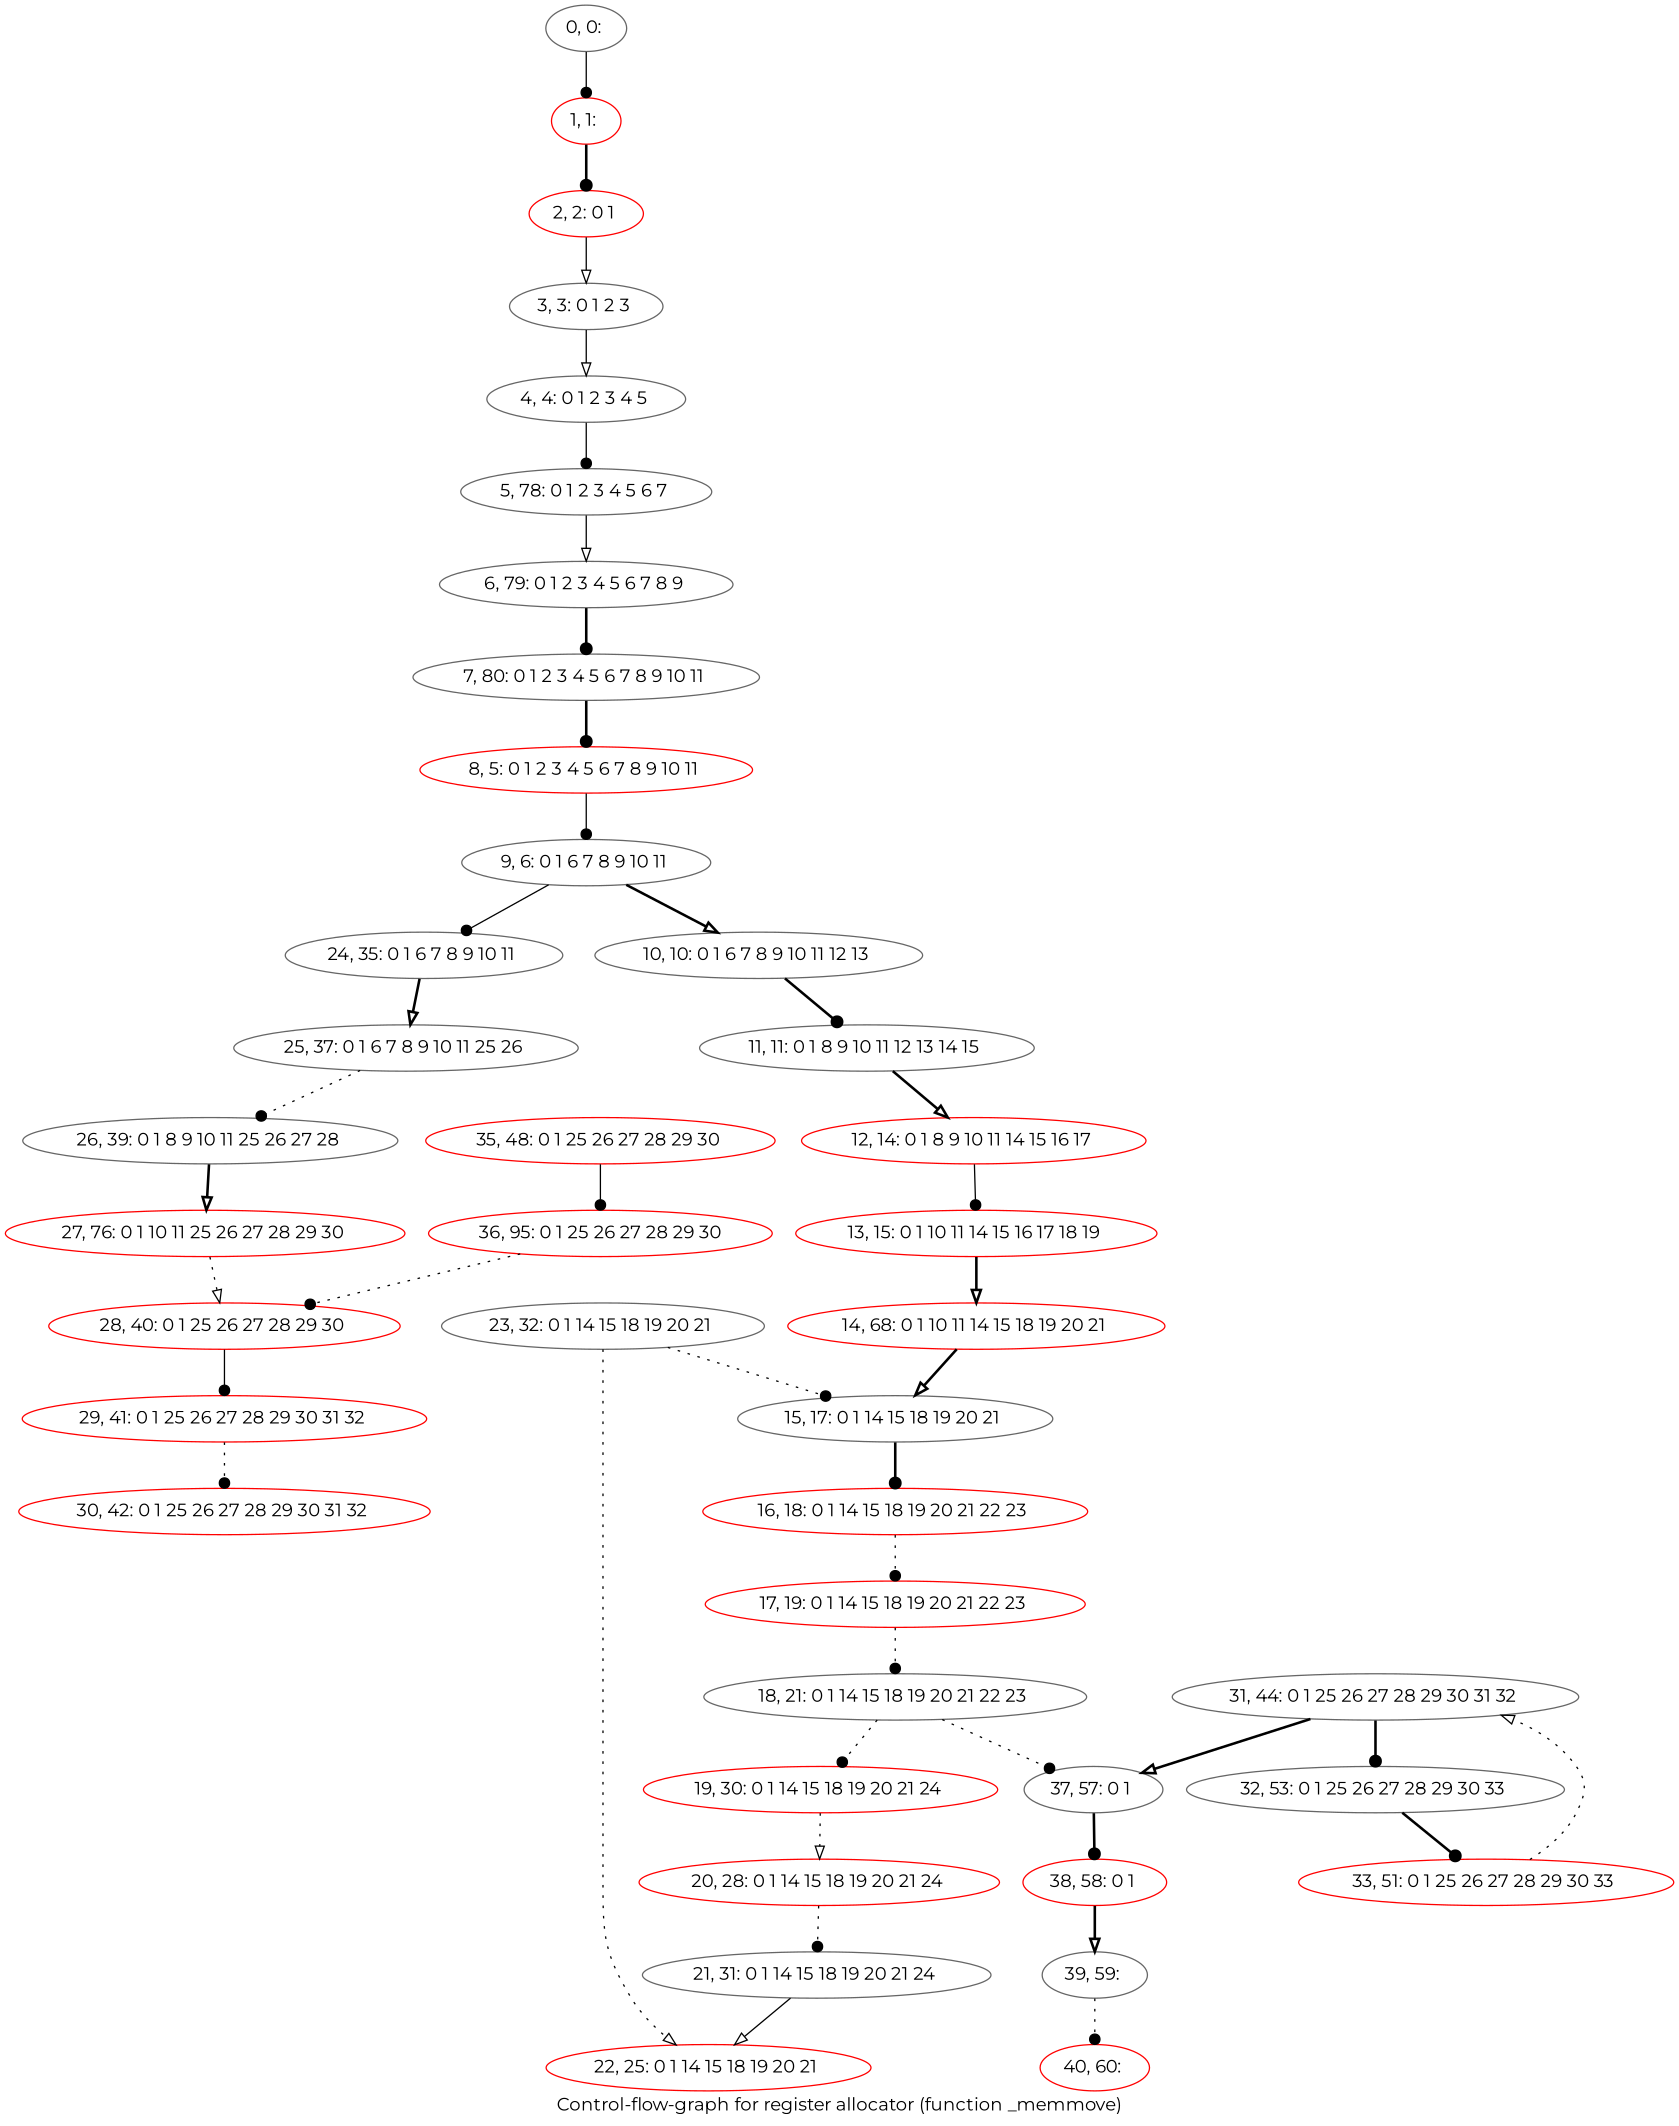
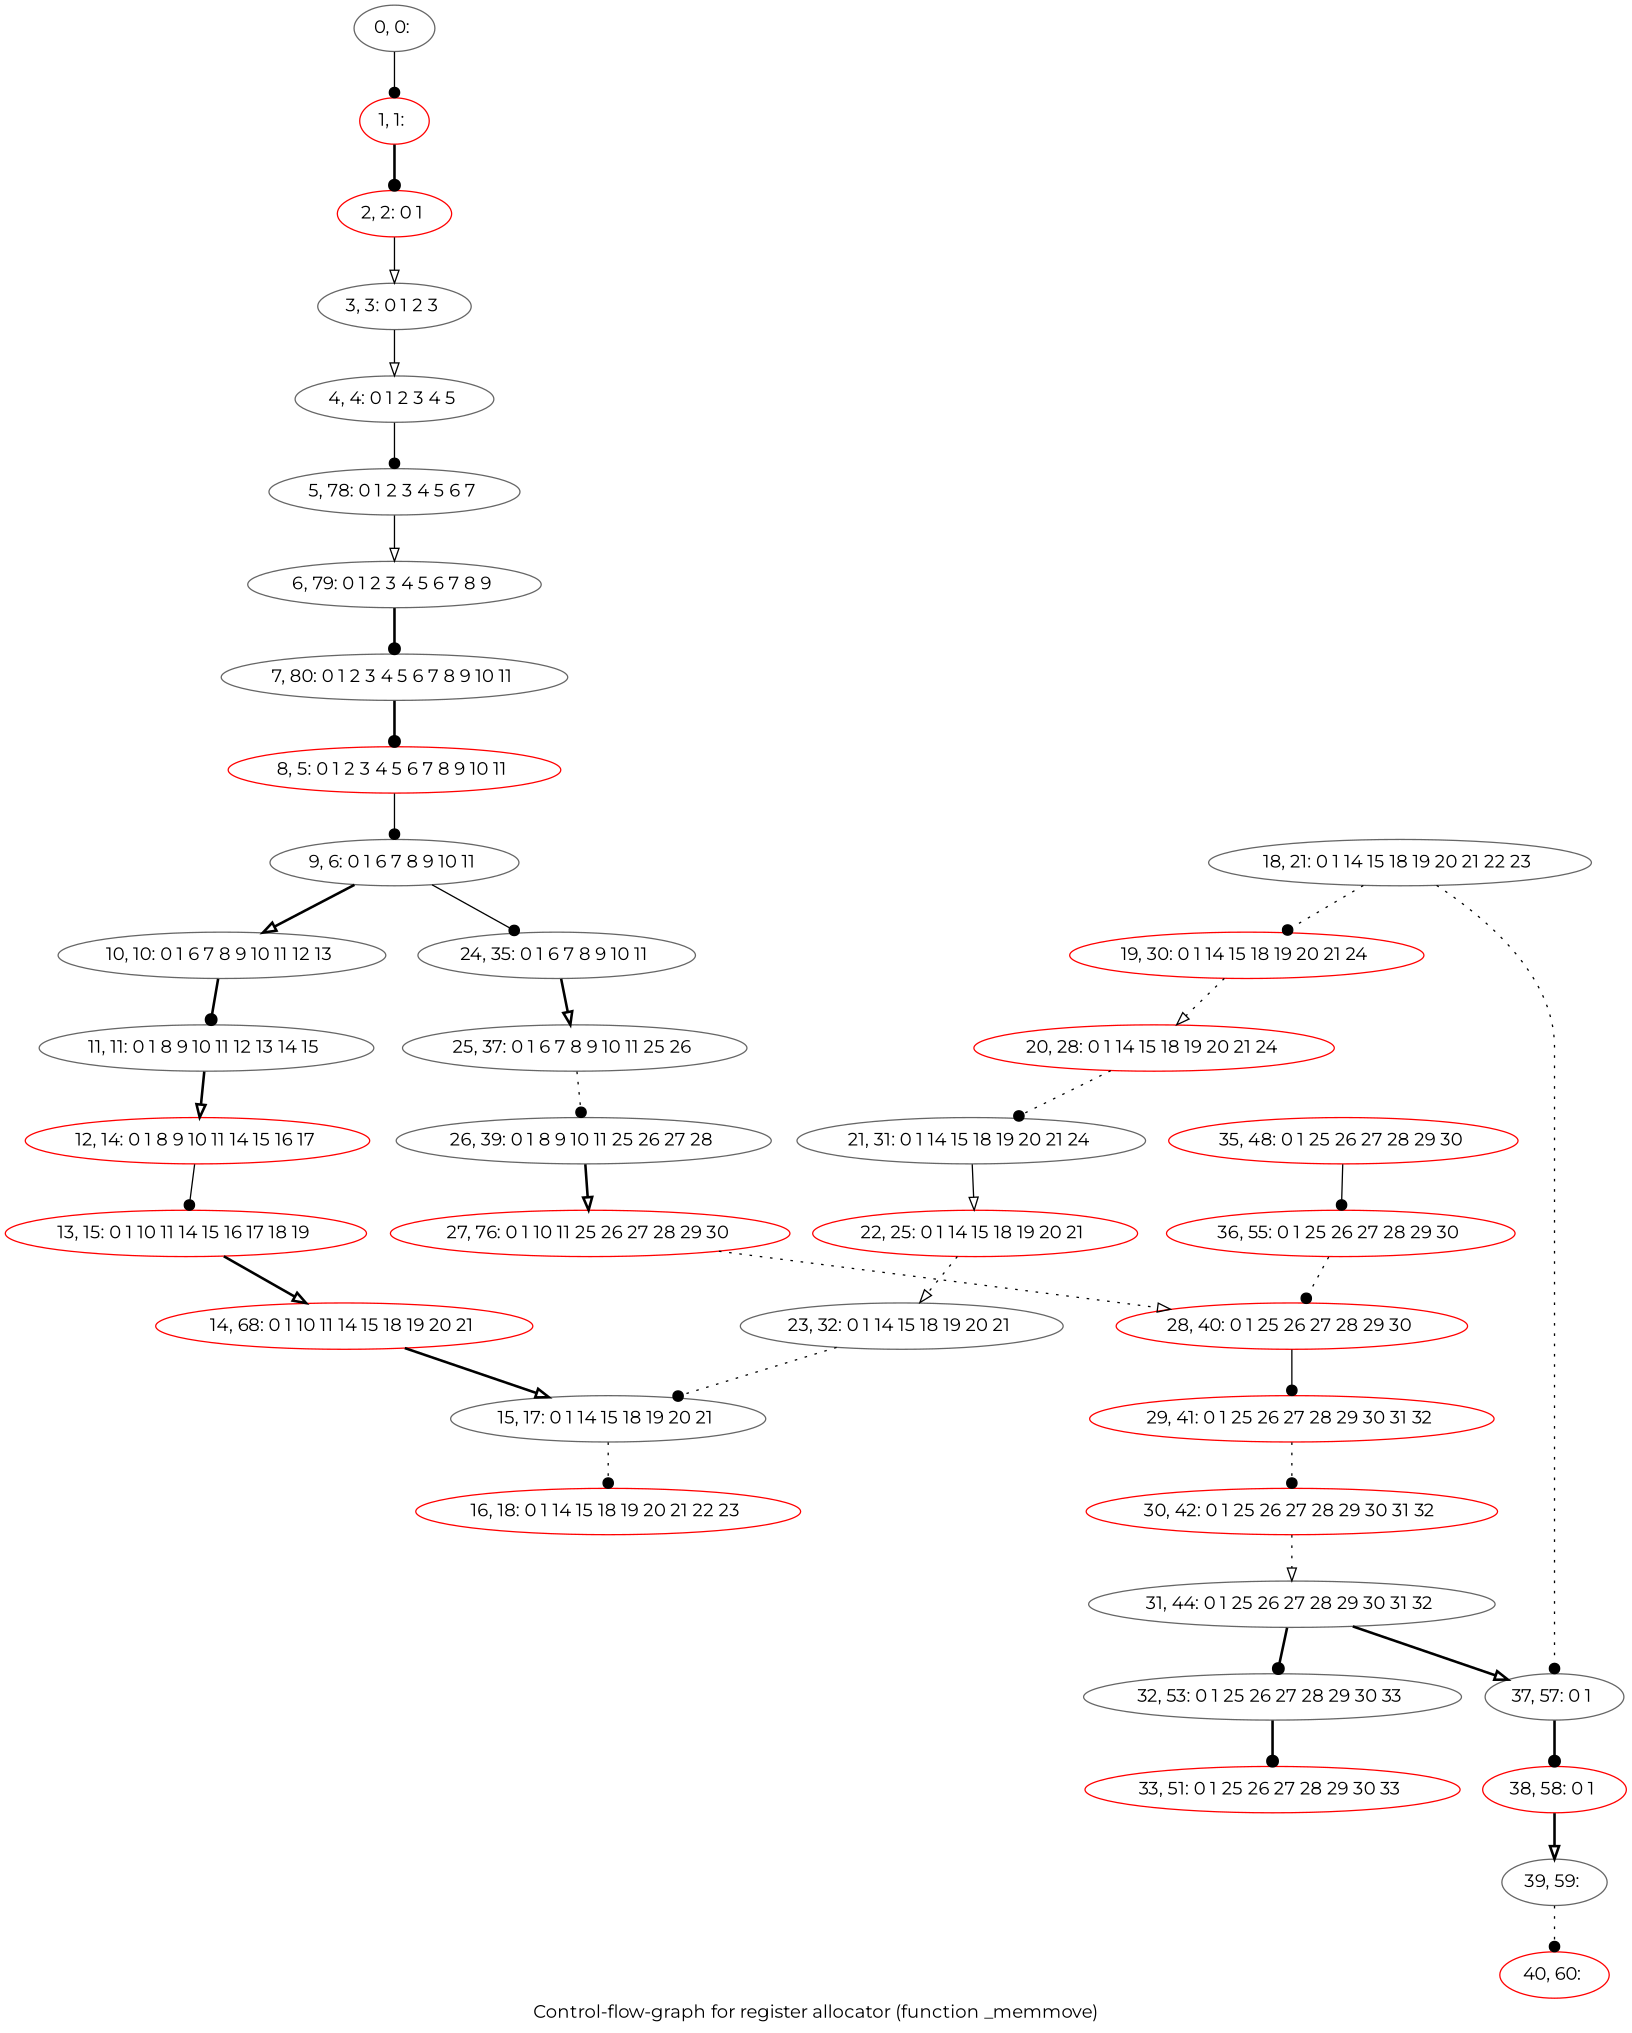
(600, 1233) -> (1341, 1233)
(895, 1460) -> (608, 1460)
(895, 1604) -> none
(603, 1703) -> (945, 1272)
(1584, 1783) -> (1292, 1552)
